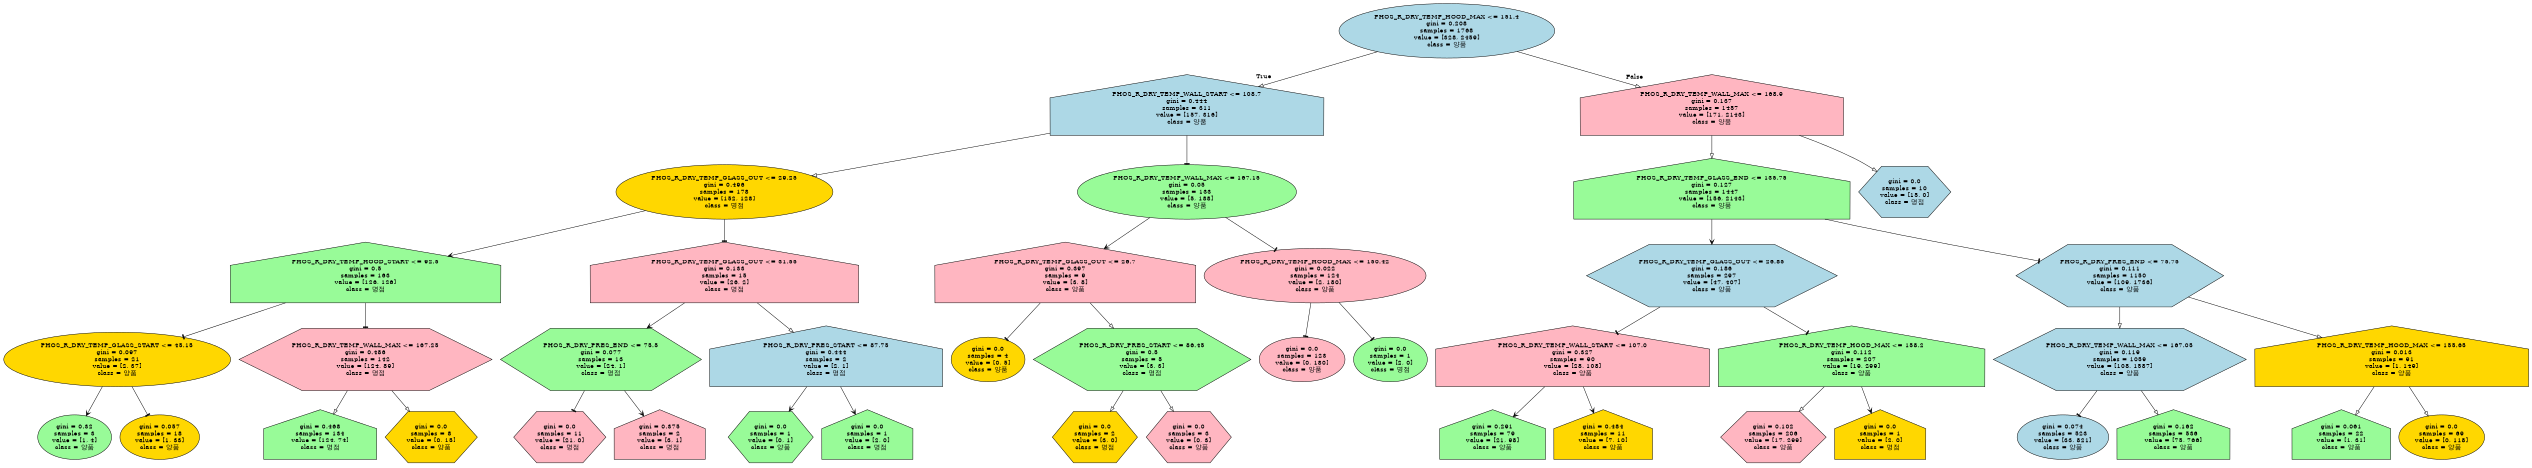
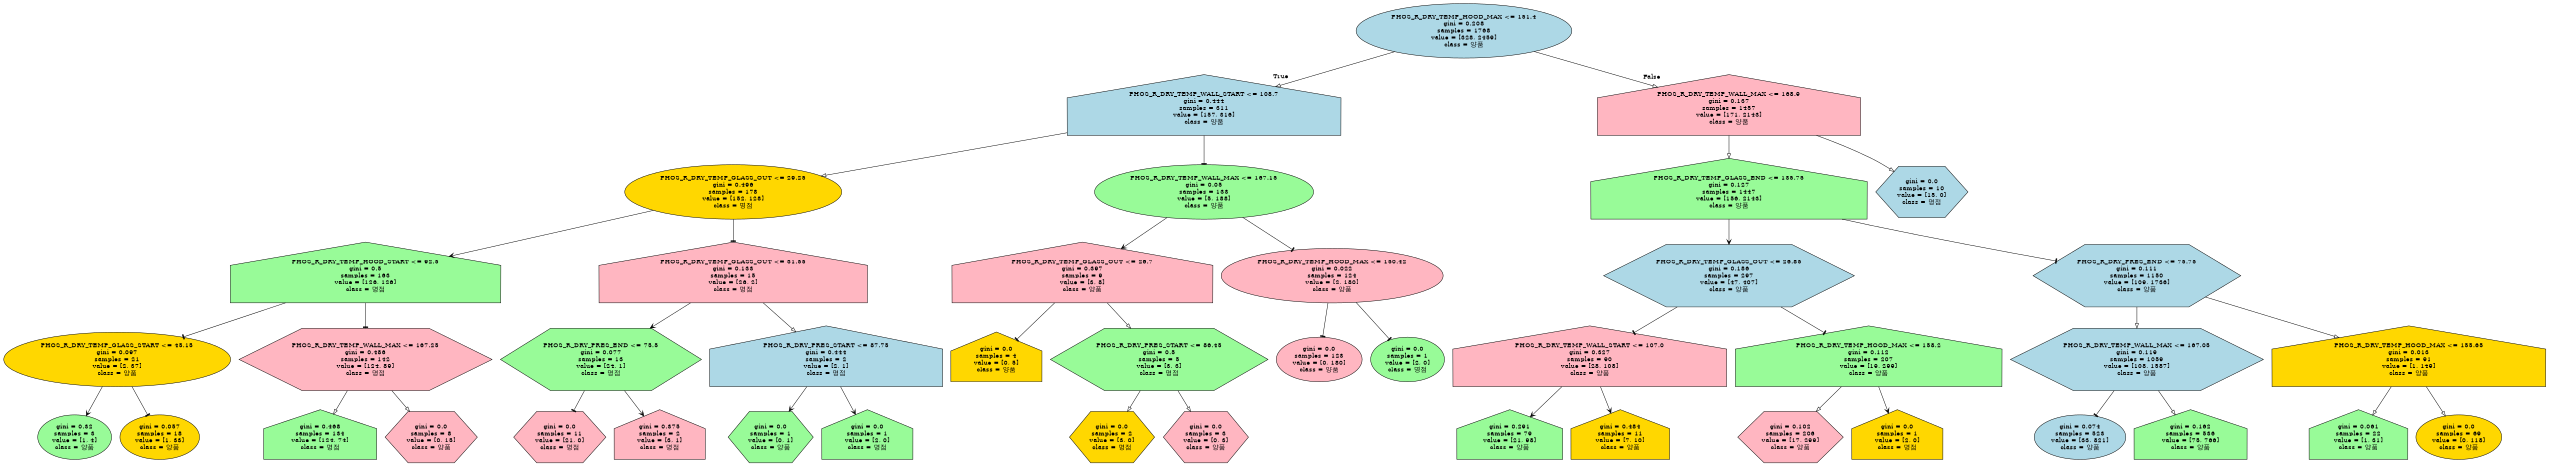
(988, 359) -> (996, 359)
(431, 437) -> (431, 437)
